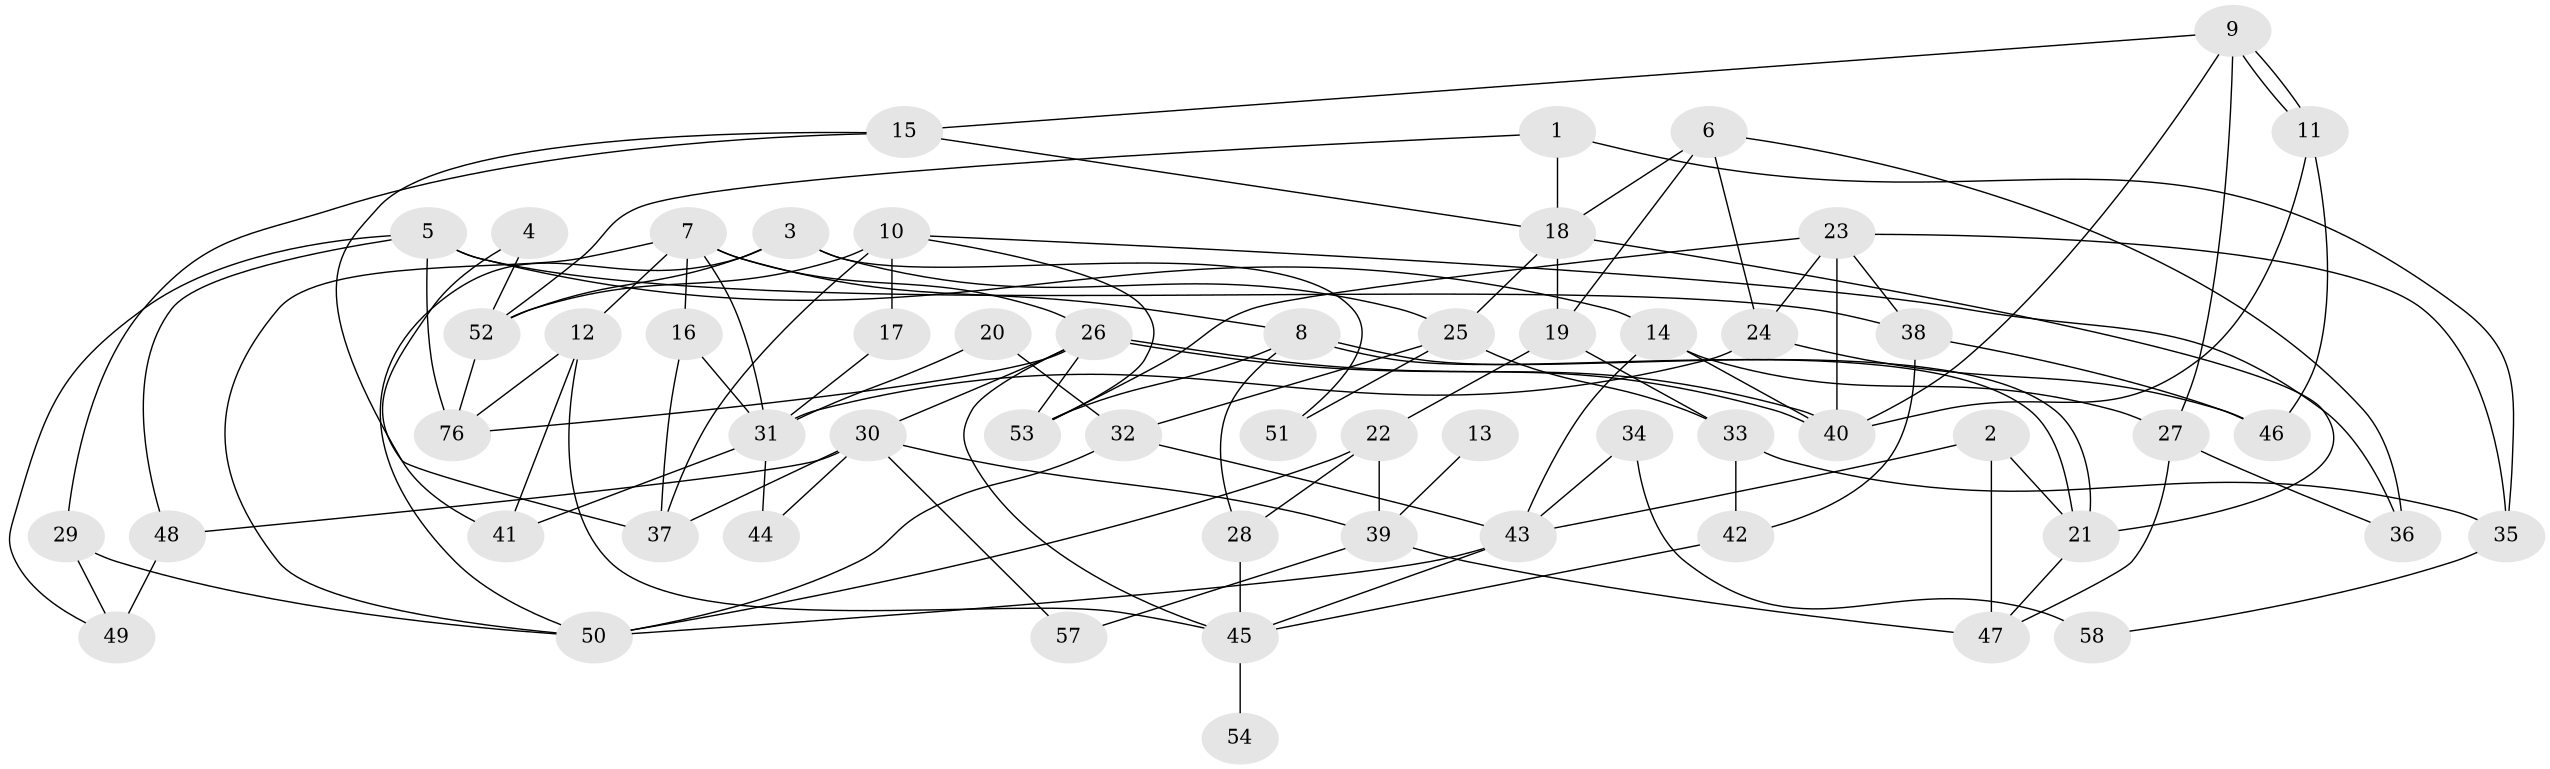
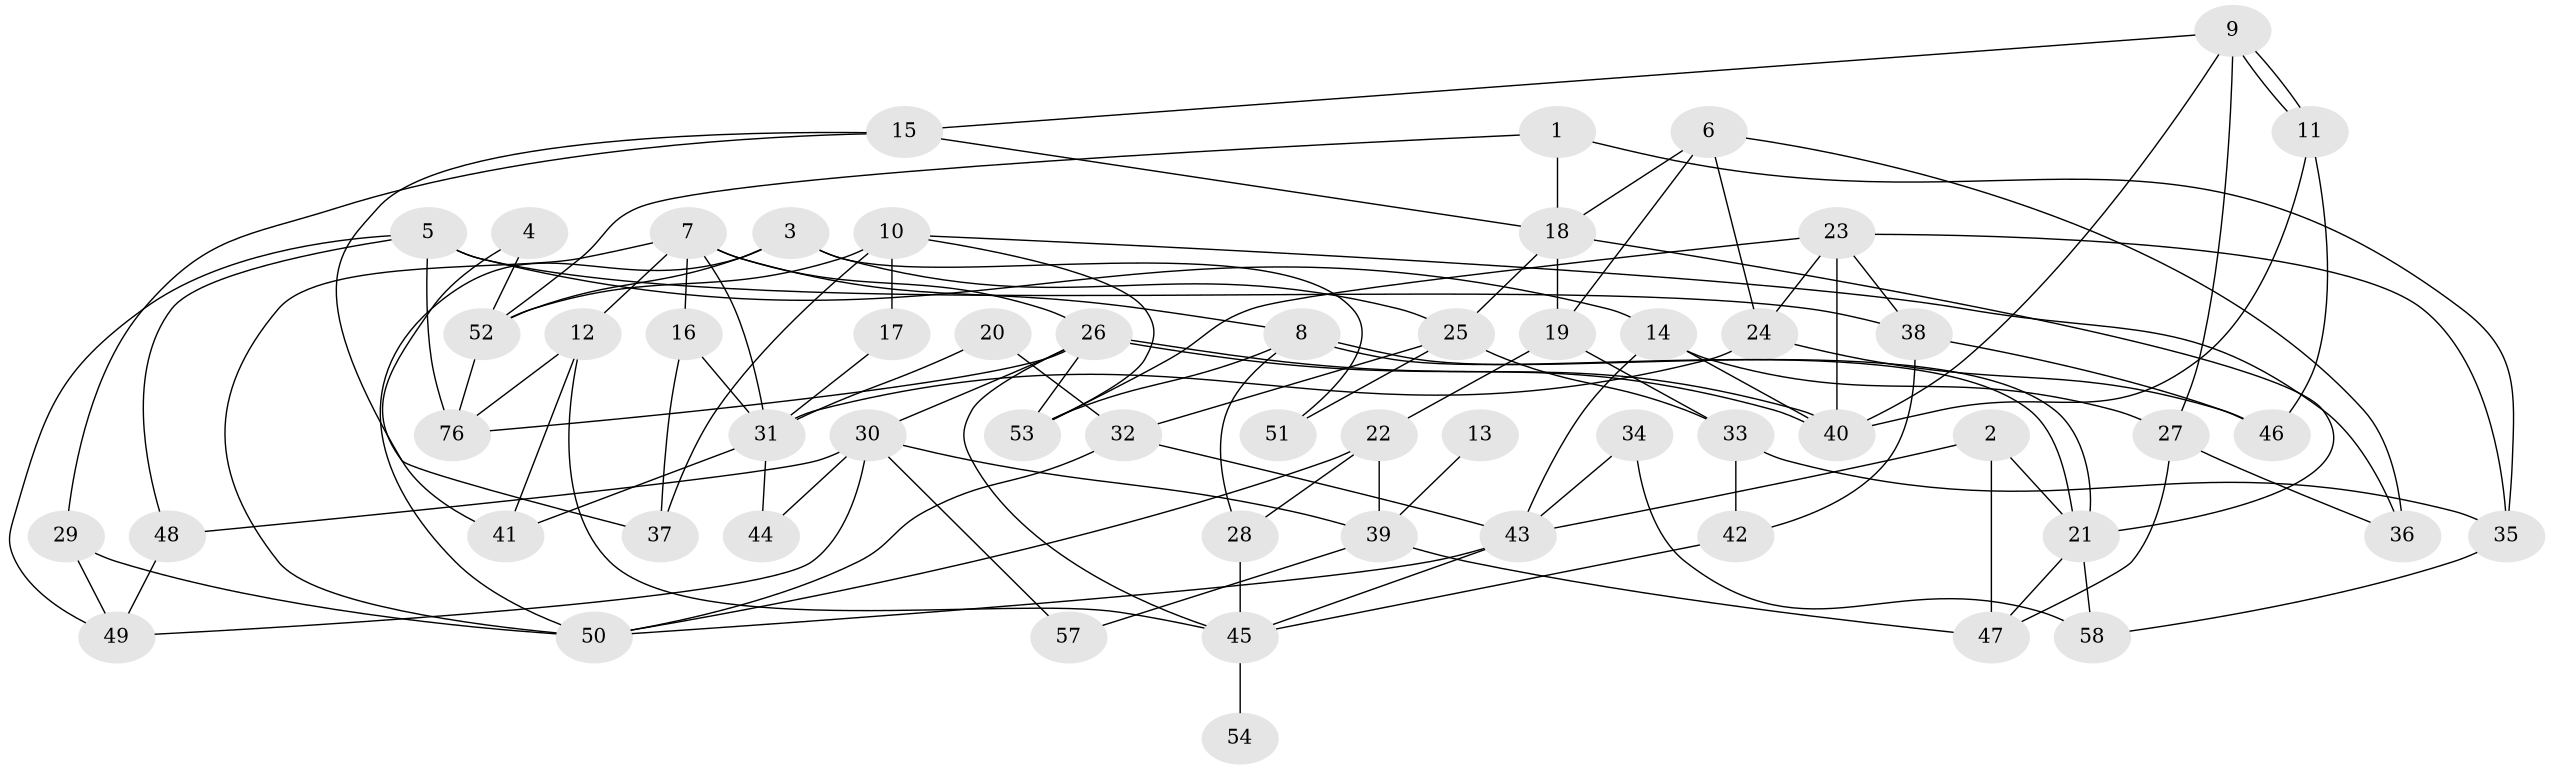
(775, 481) -> (544, 607)
none -> (2086, 580)
